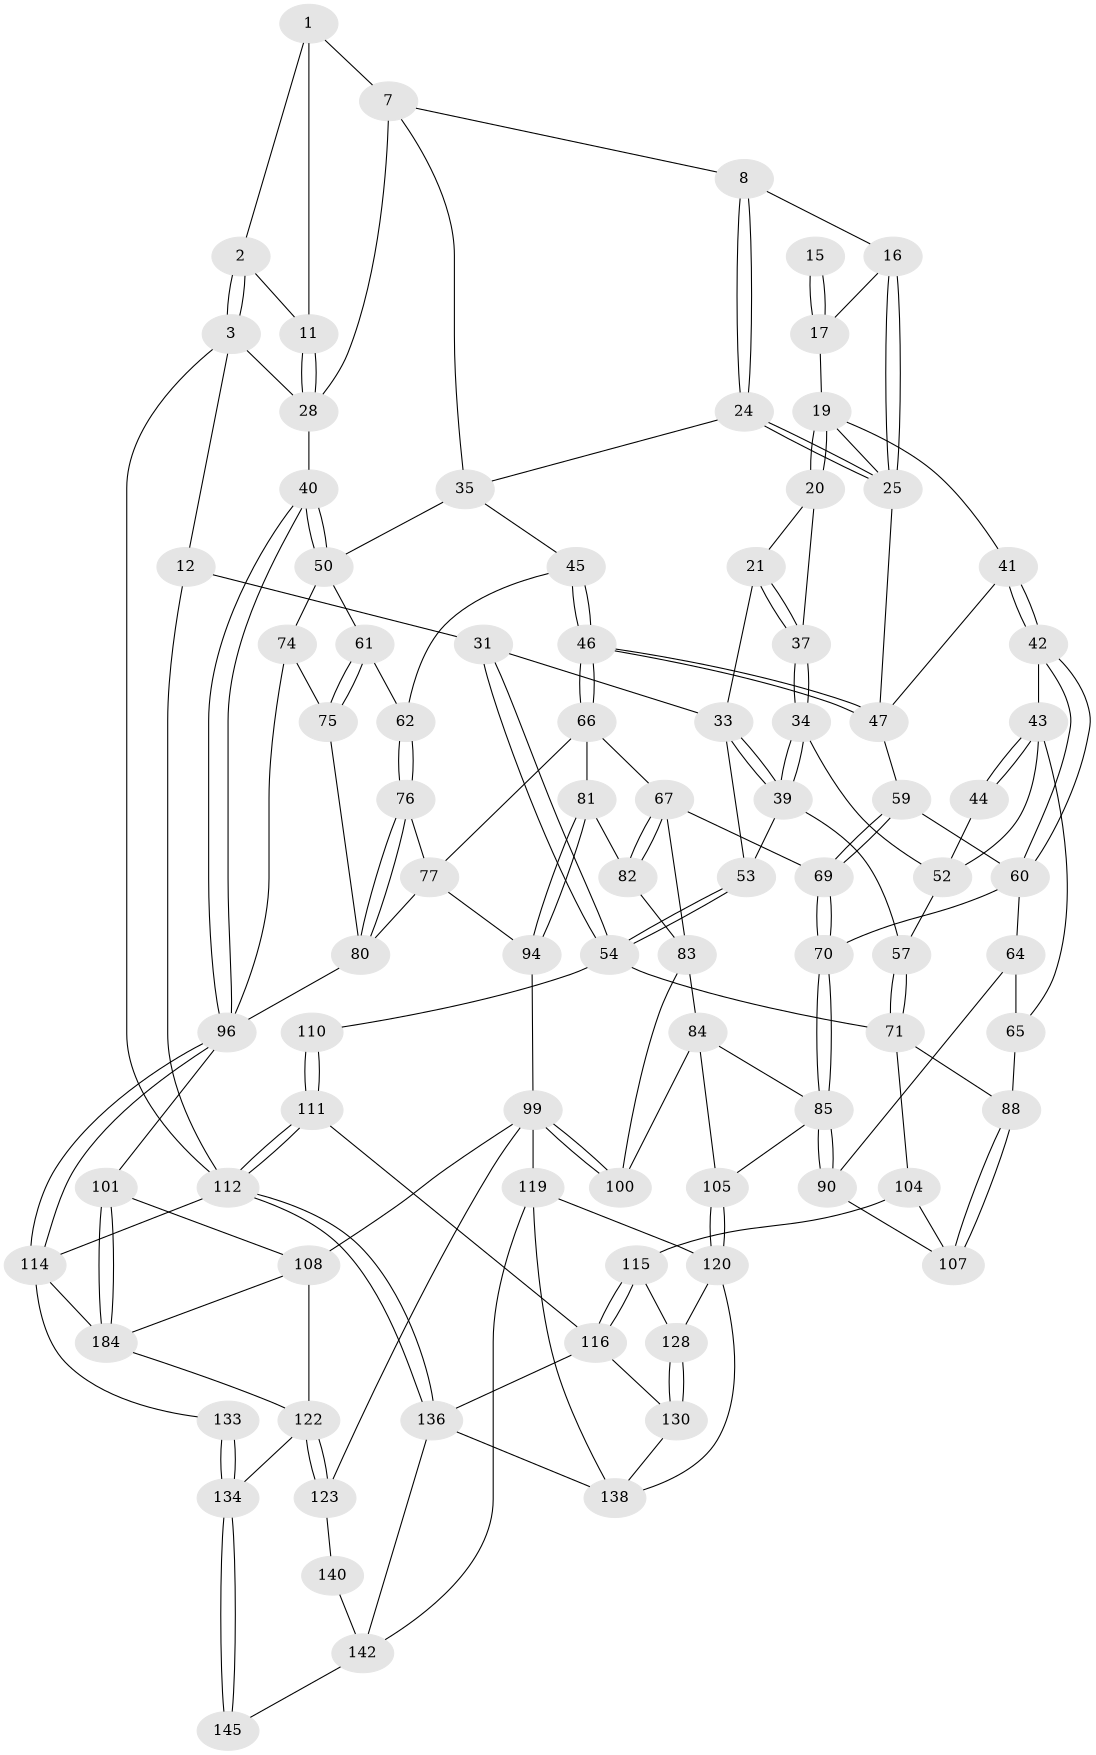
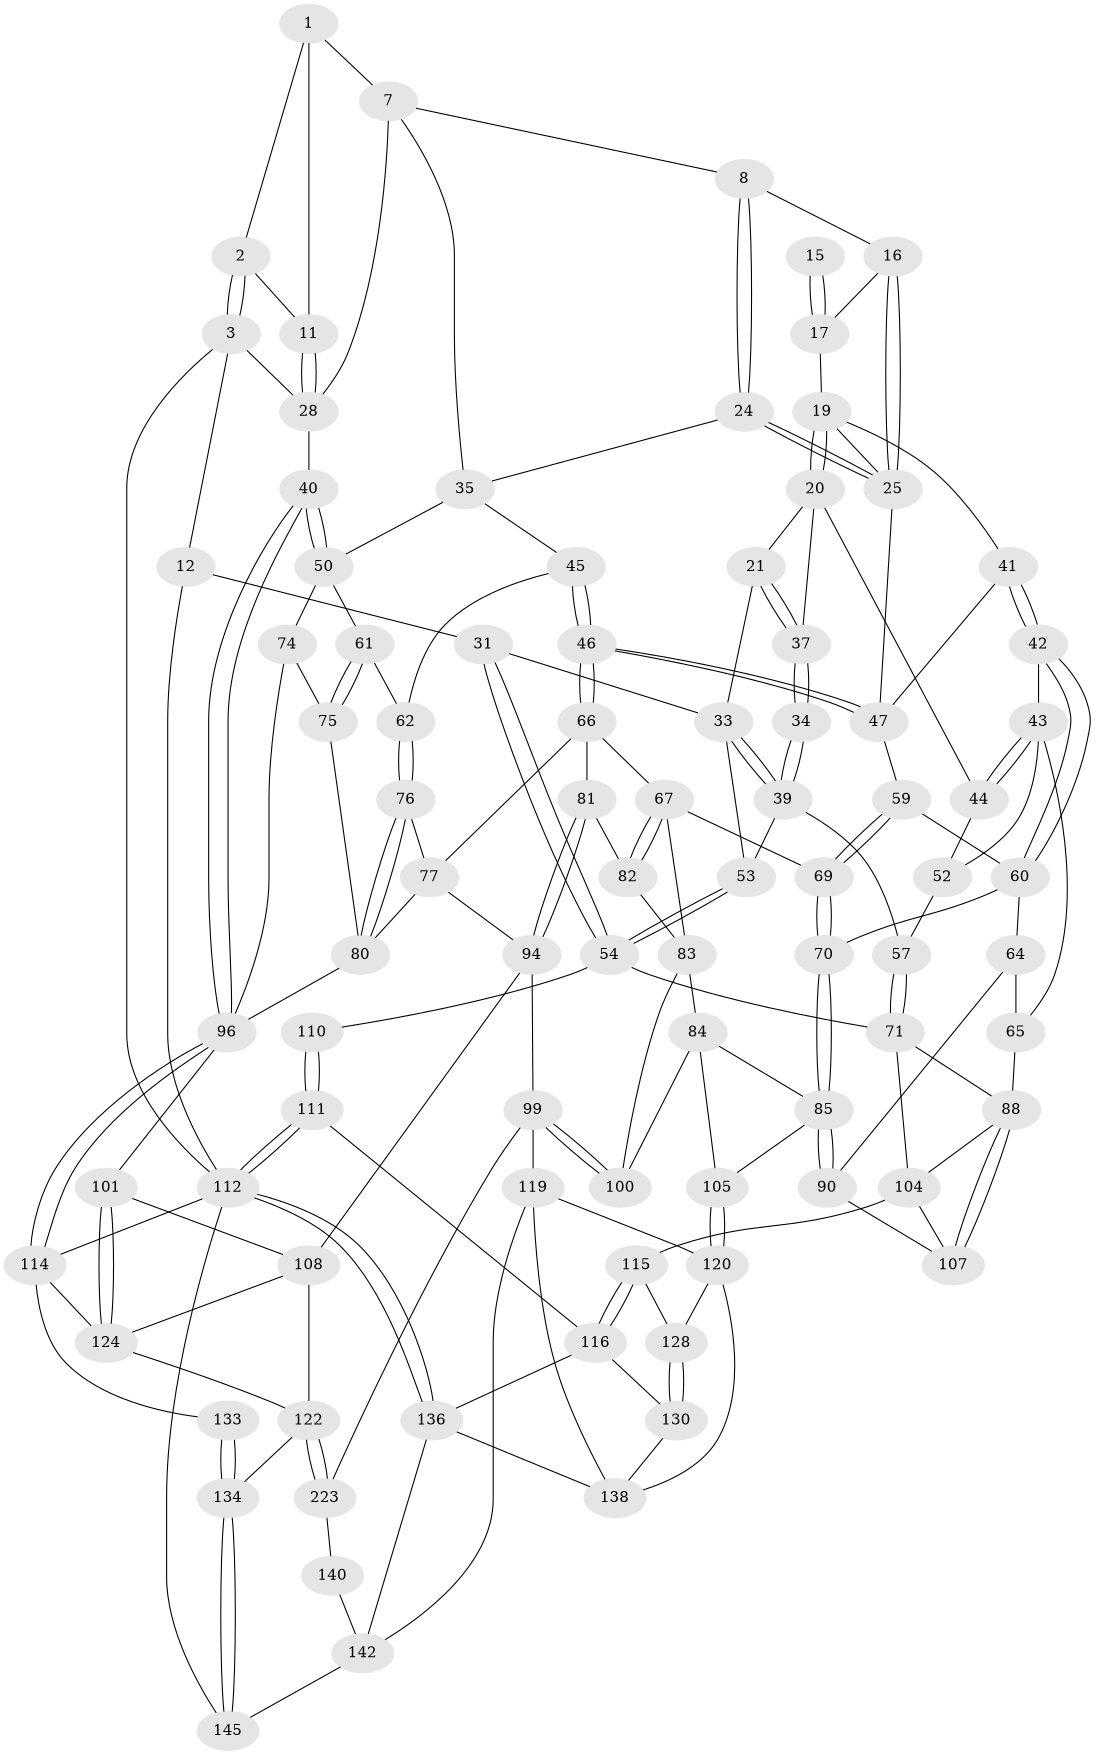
none -> (897, 644)
(856, 811) -> none
none -> (961, 1149)
(421, 1188) -> (420, 1110)
(106, 1343) -> (106, 1343)
none -> (168, 1462)
(325, 1498) -> (325, 1498)
